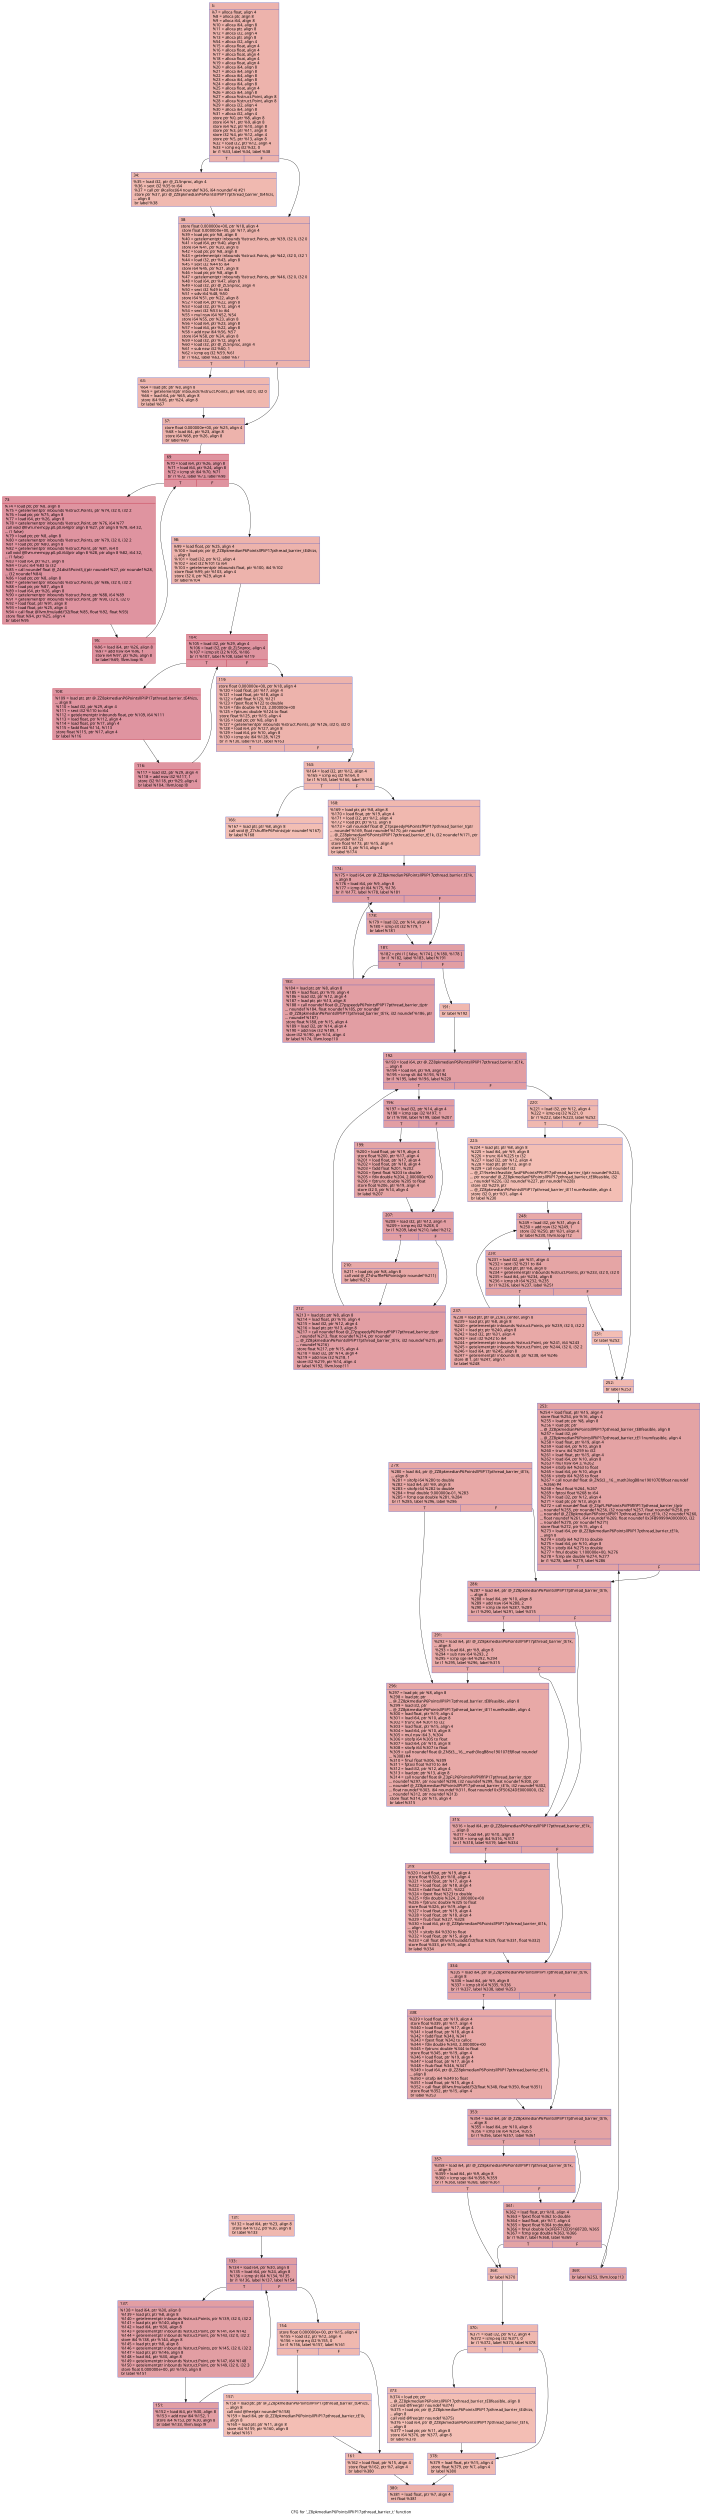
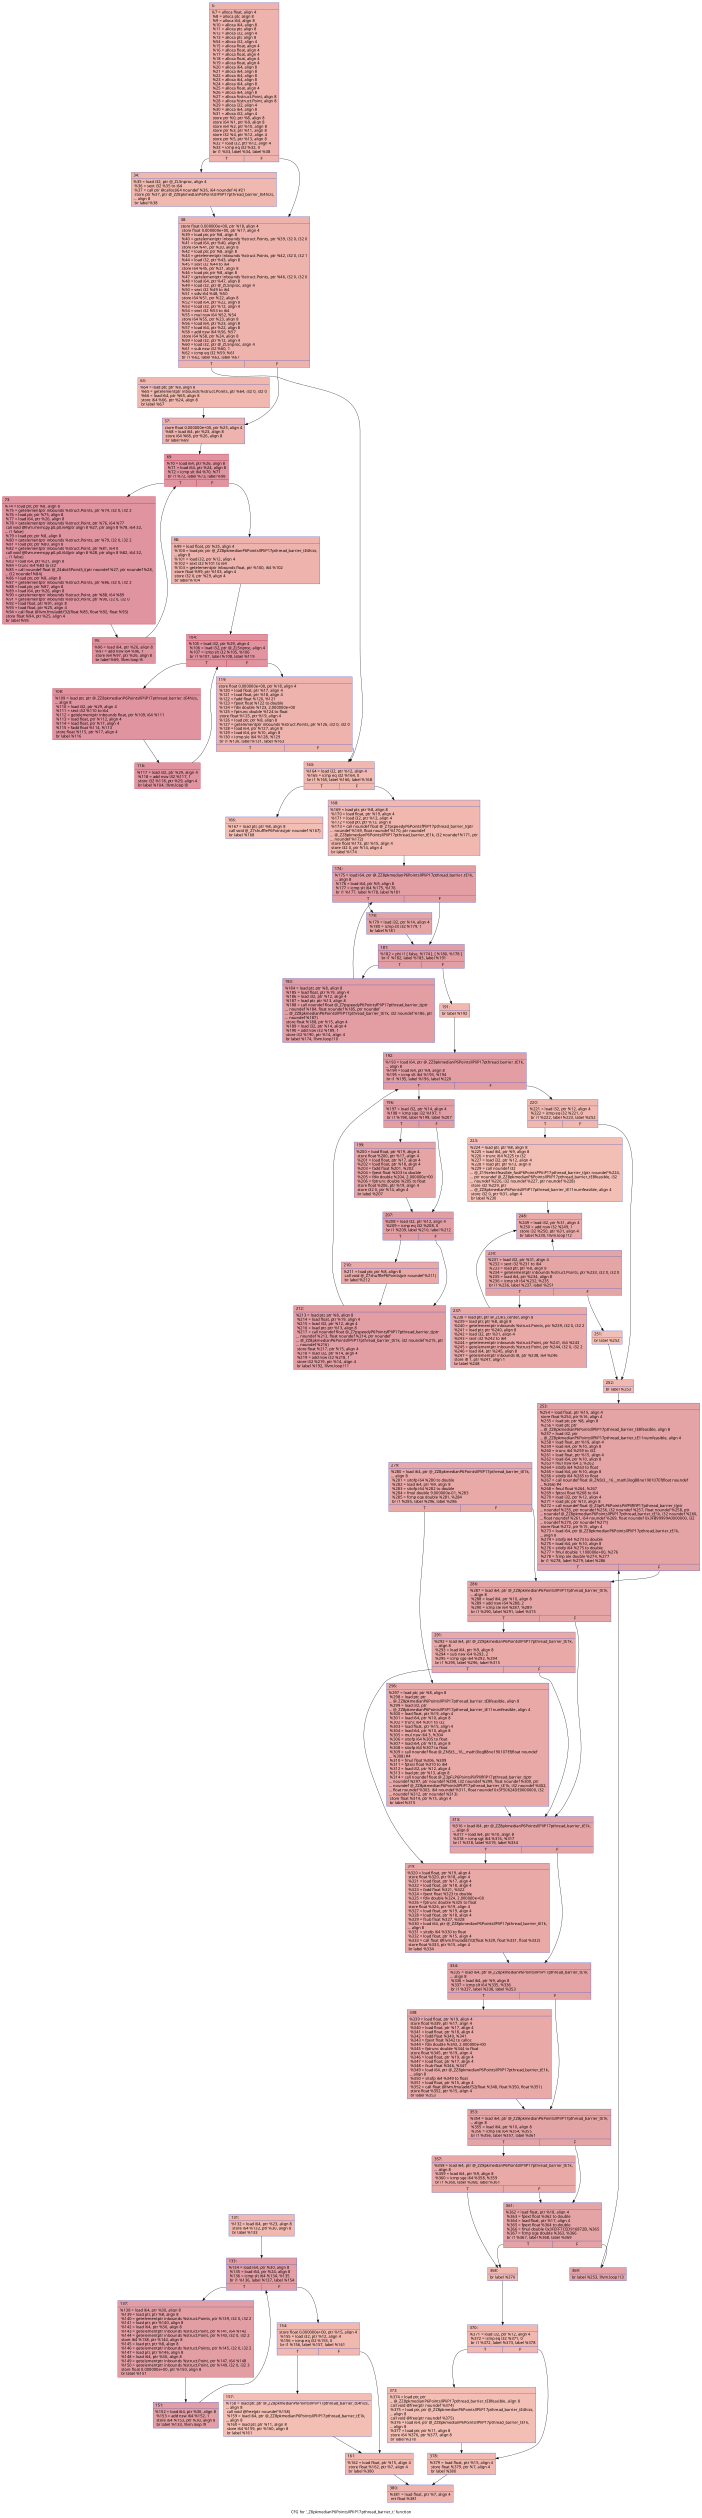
(211, 371) -> (360, 507)
(549, 1243) -> (553, 1246)
(468, 1677) -> (366, 1752)
